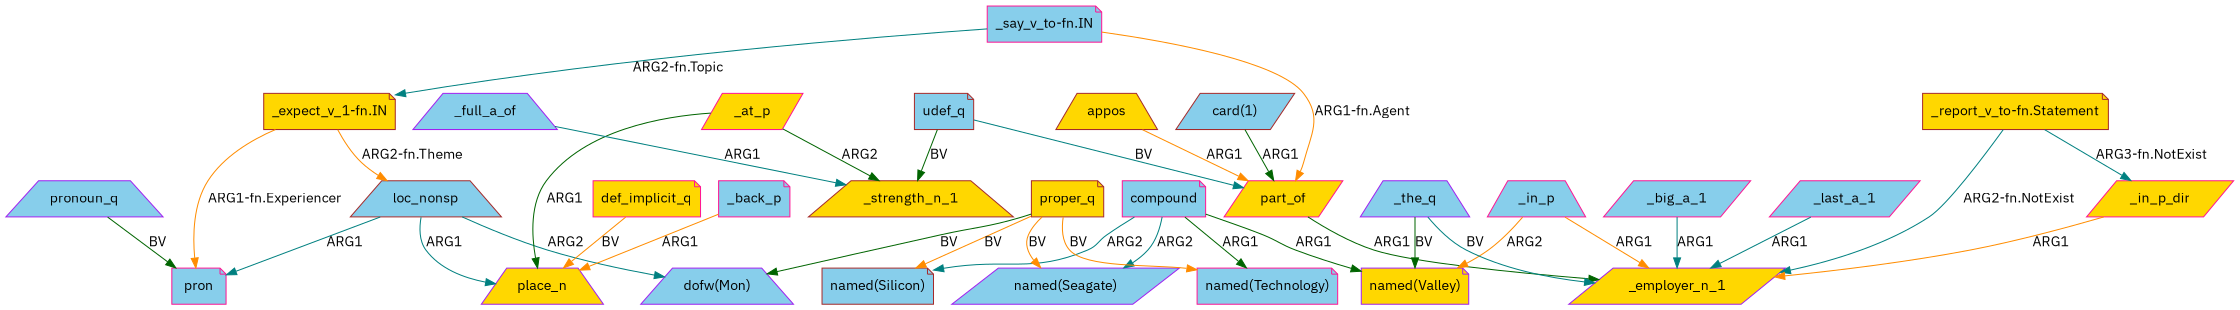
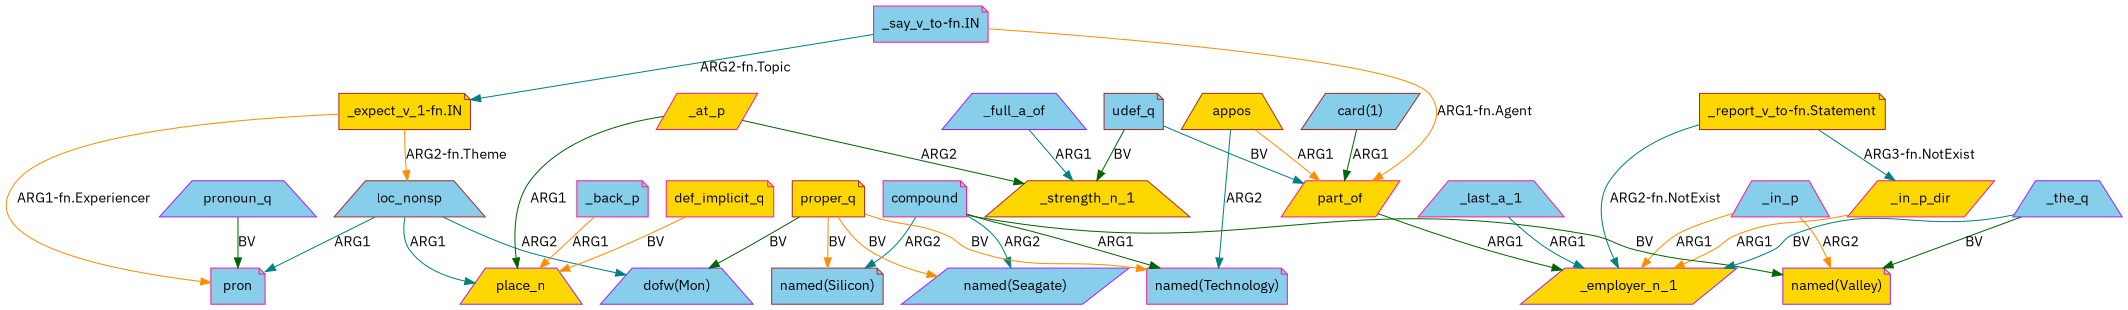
none -> (1225, 194)
(1677, 199) -> none
(1845, 199) -> (1491, 199)
(1314, 243) -> (1645, 243)
